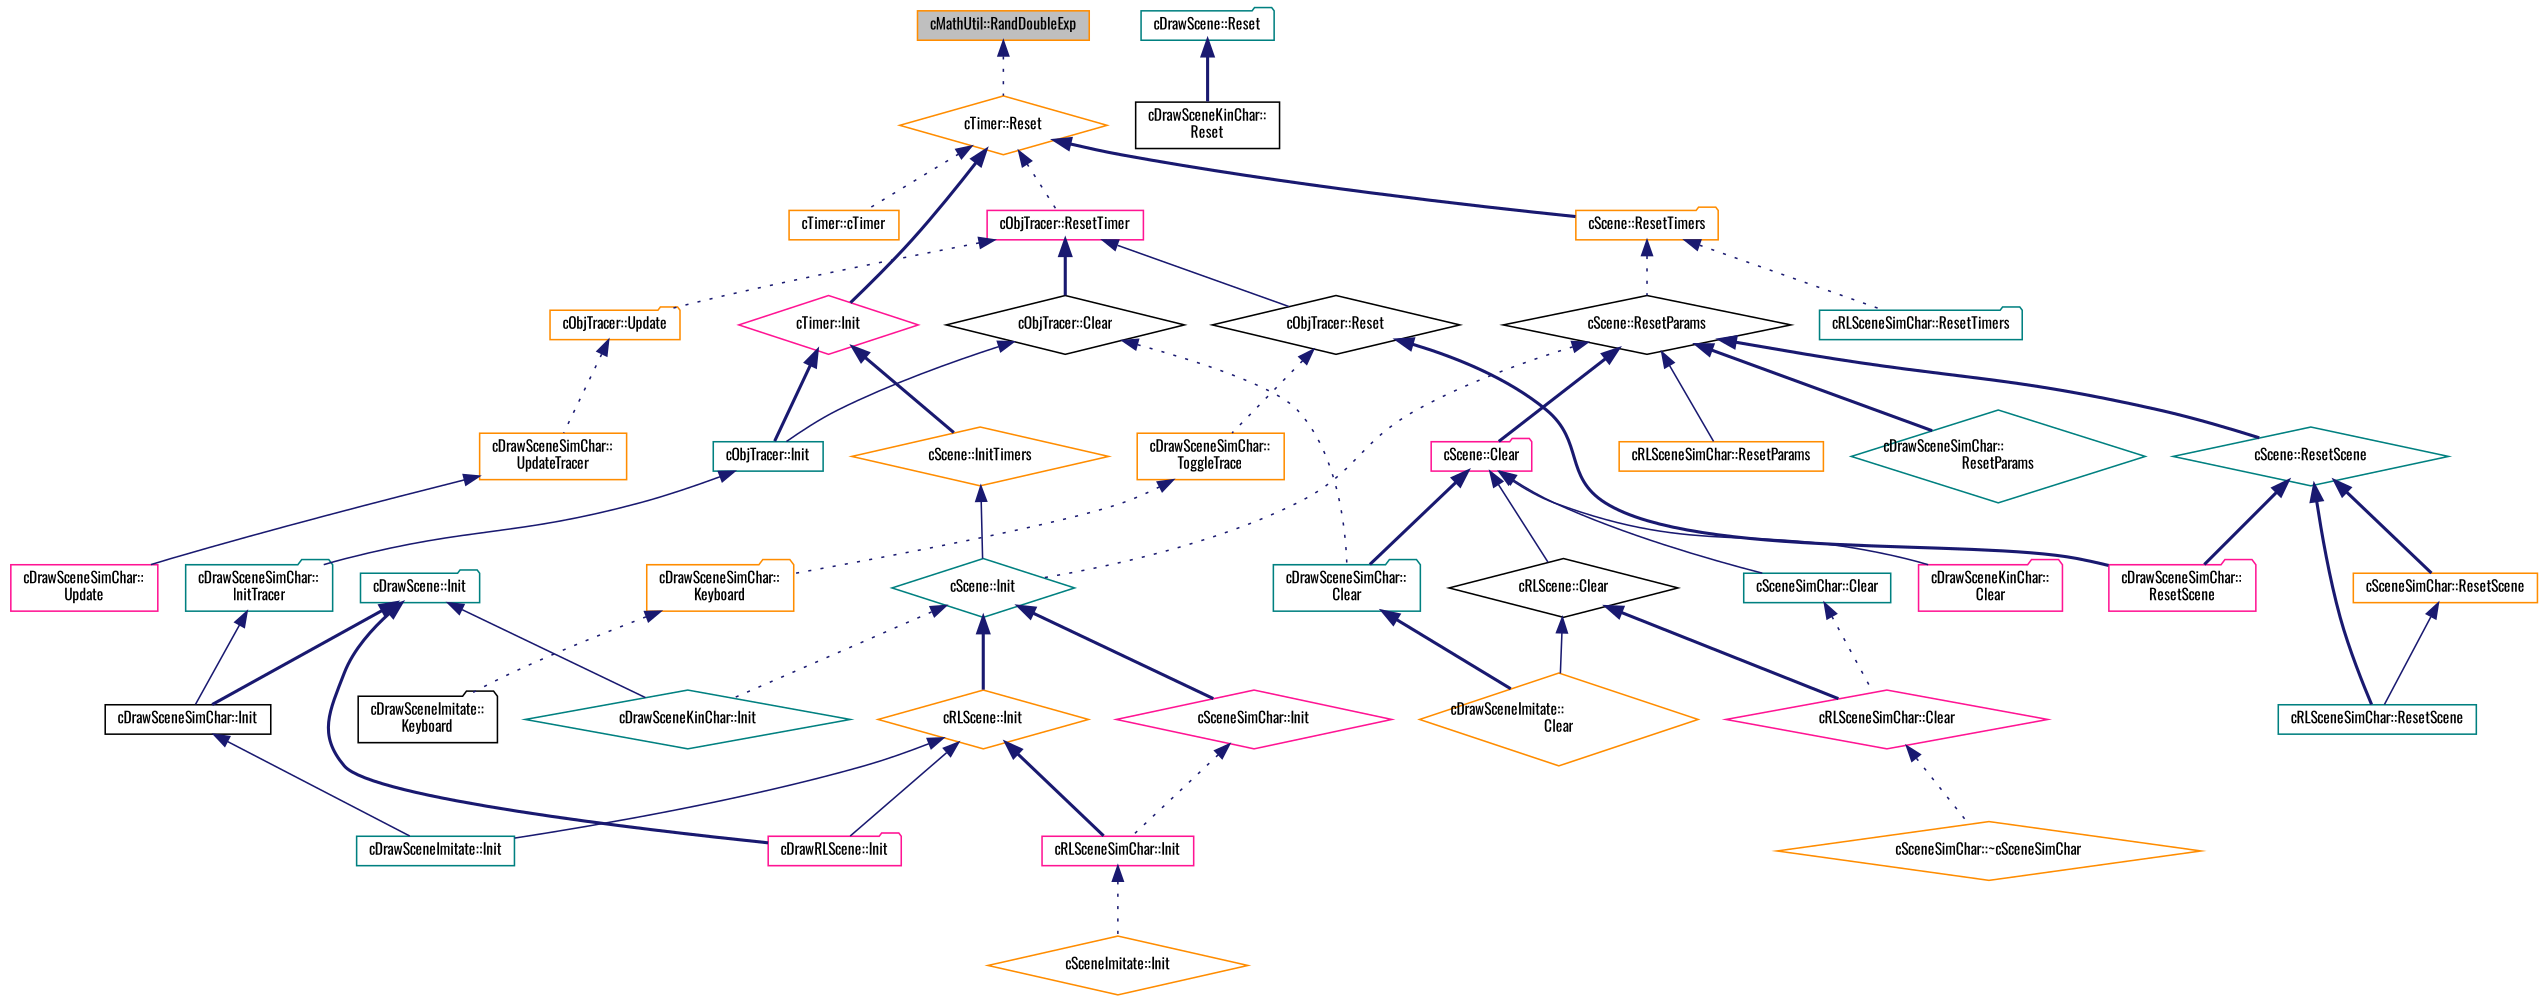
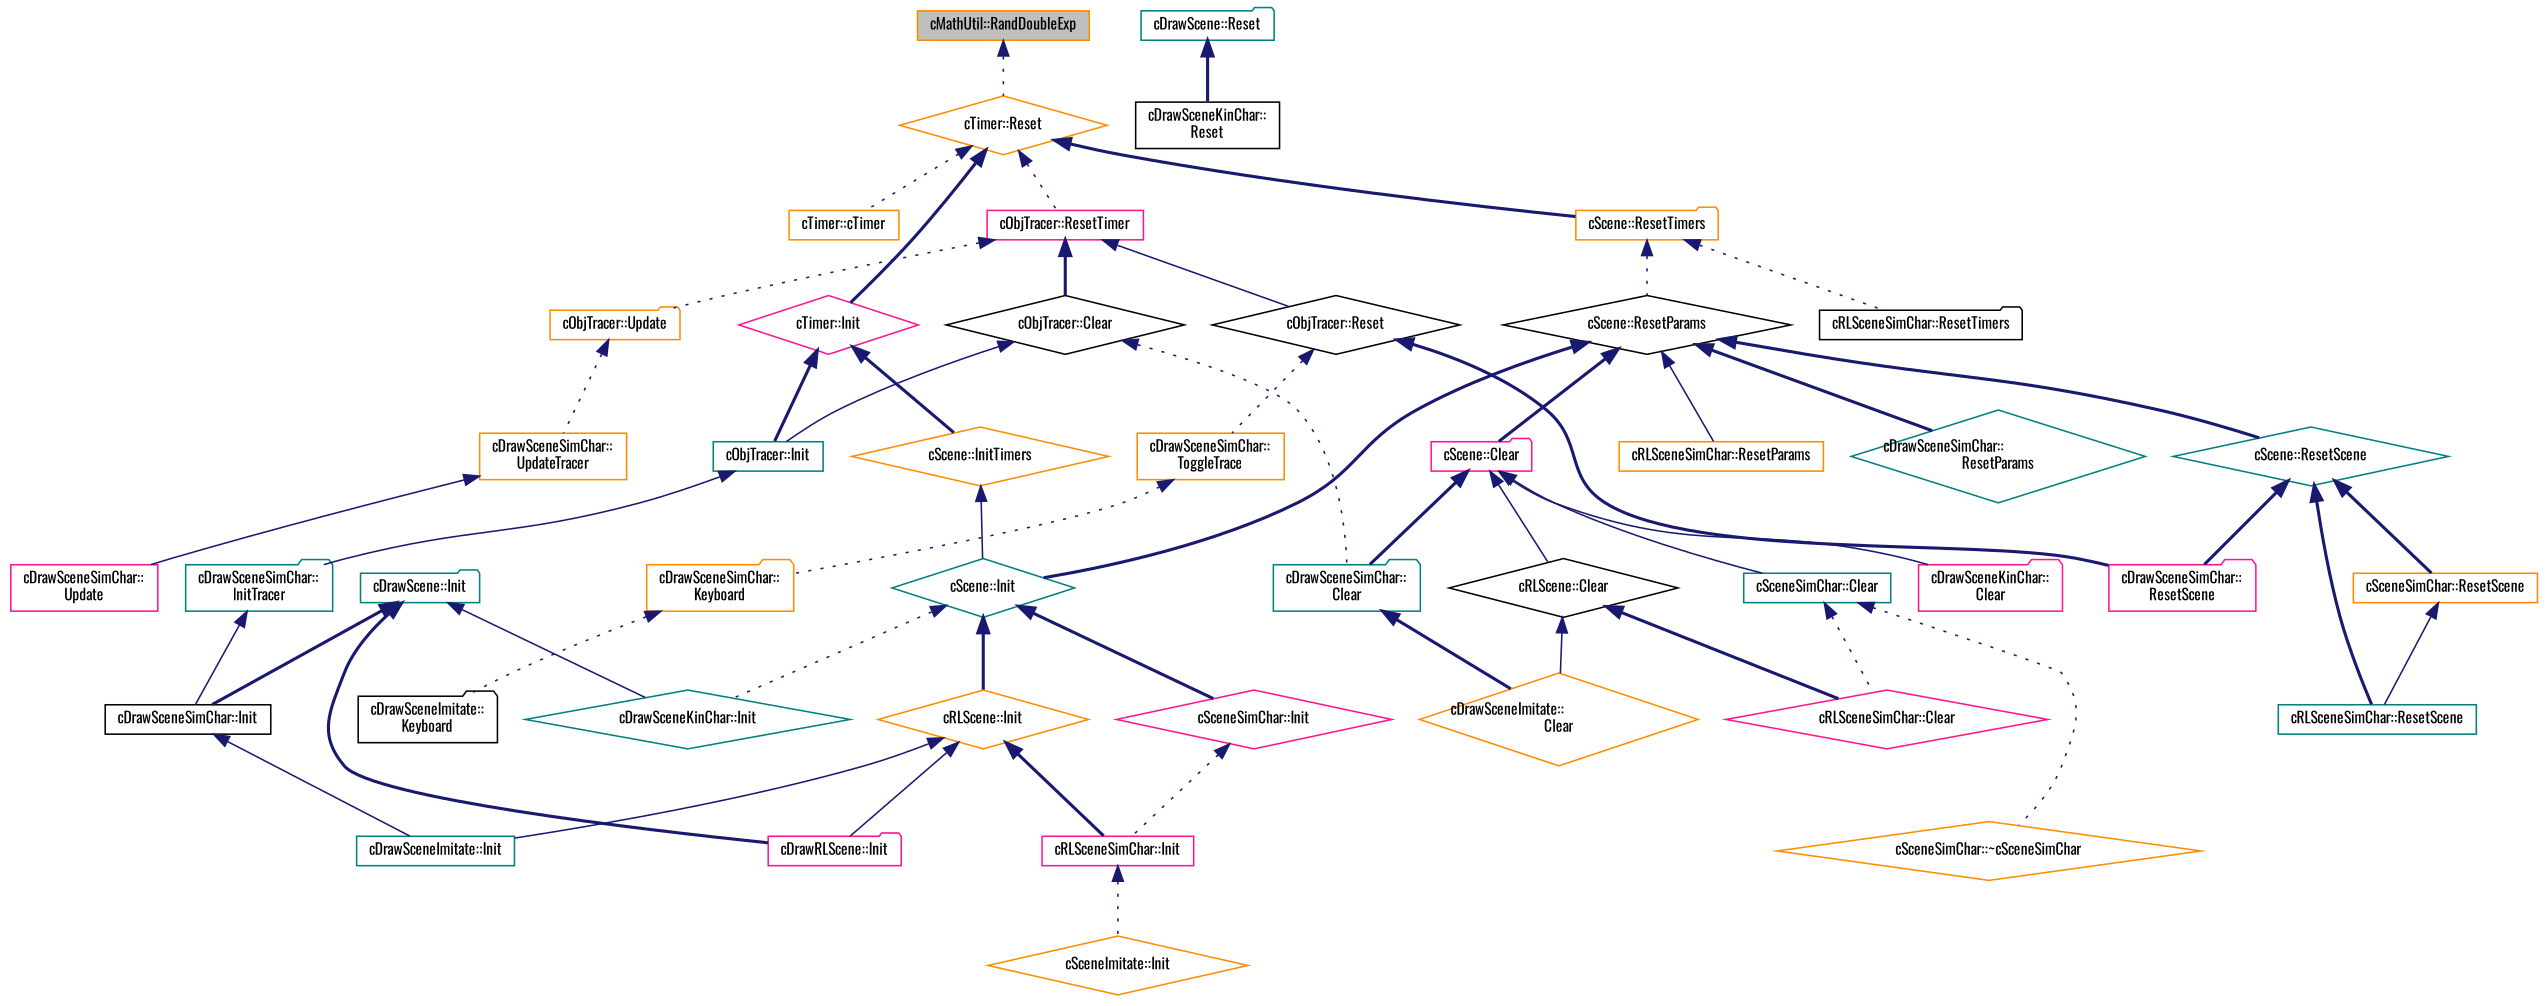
(1921, 325) -> (1921, 325)
(1321, 489) -> (1321, 489)
(1943, 791) -> (2049, 667)
